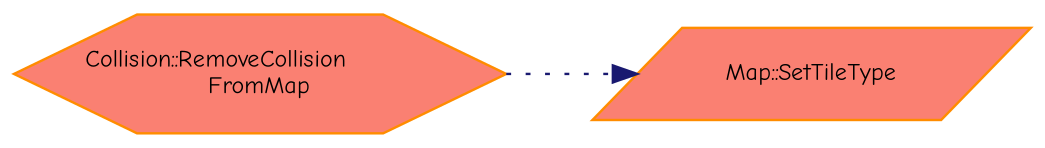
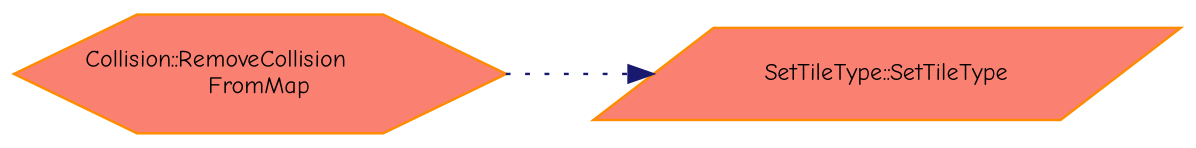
(812, 74) -> (887, 74)
